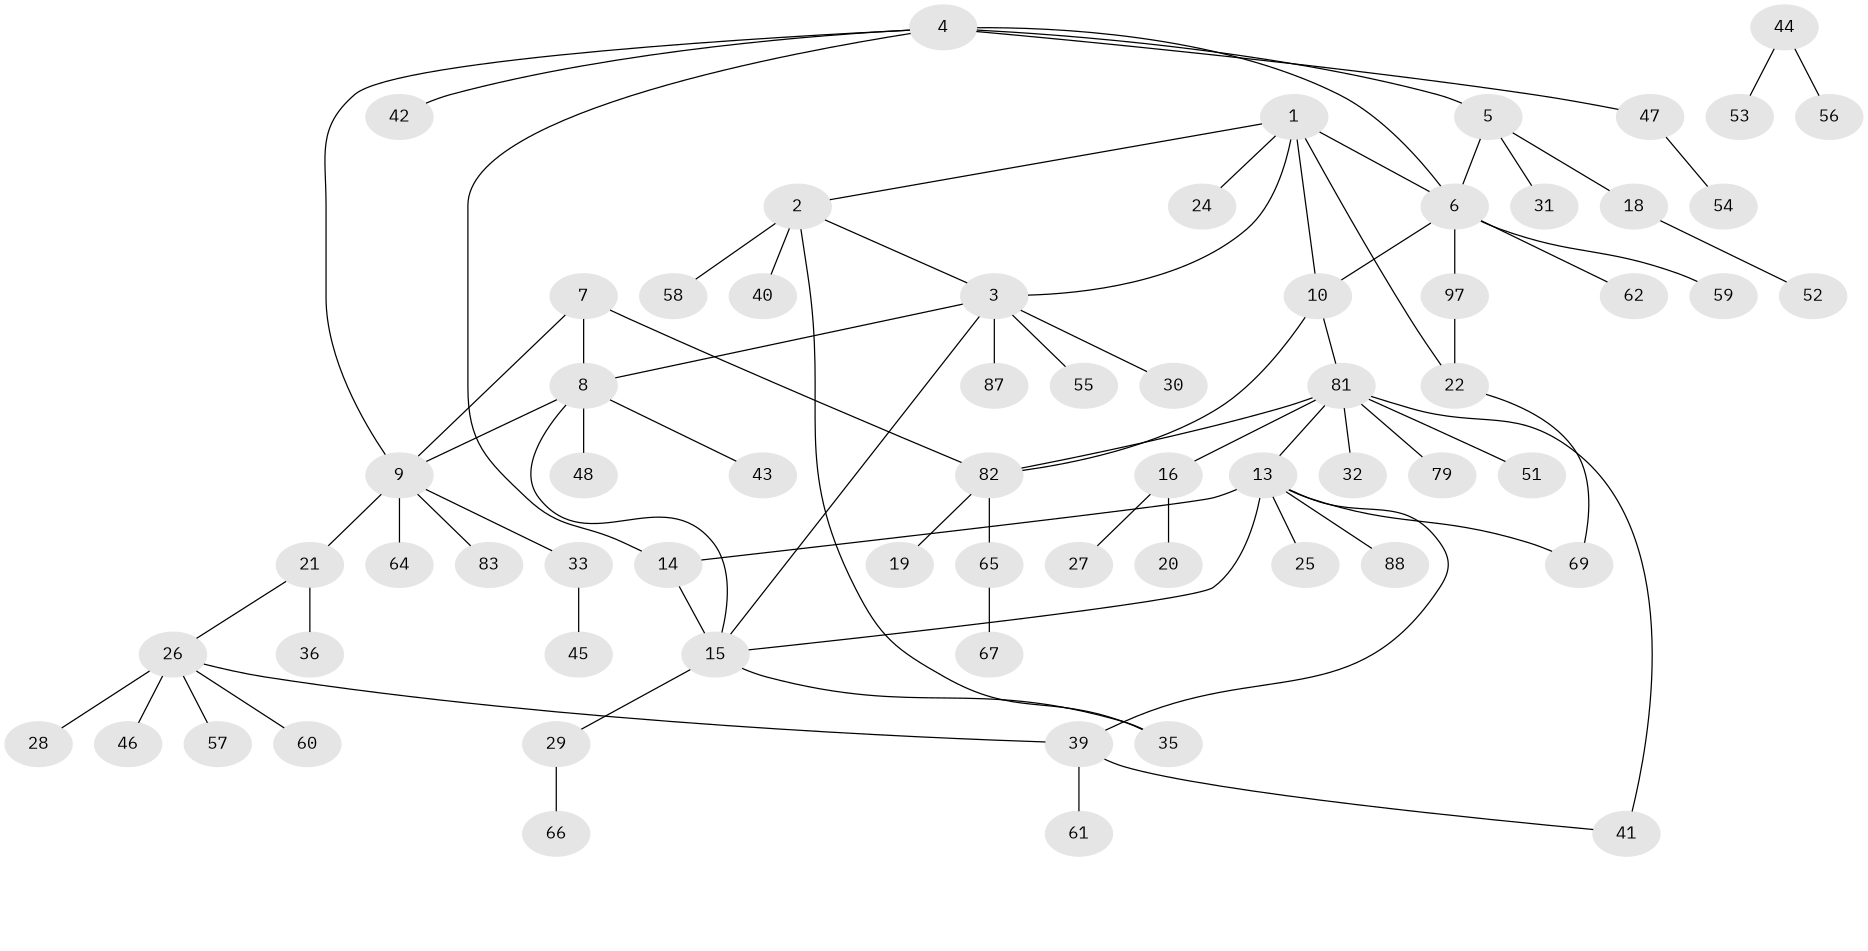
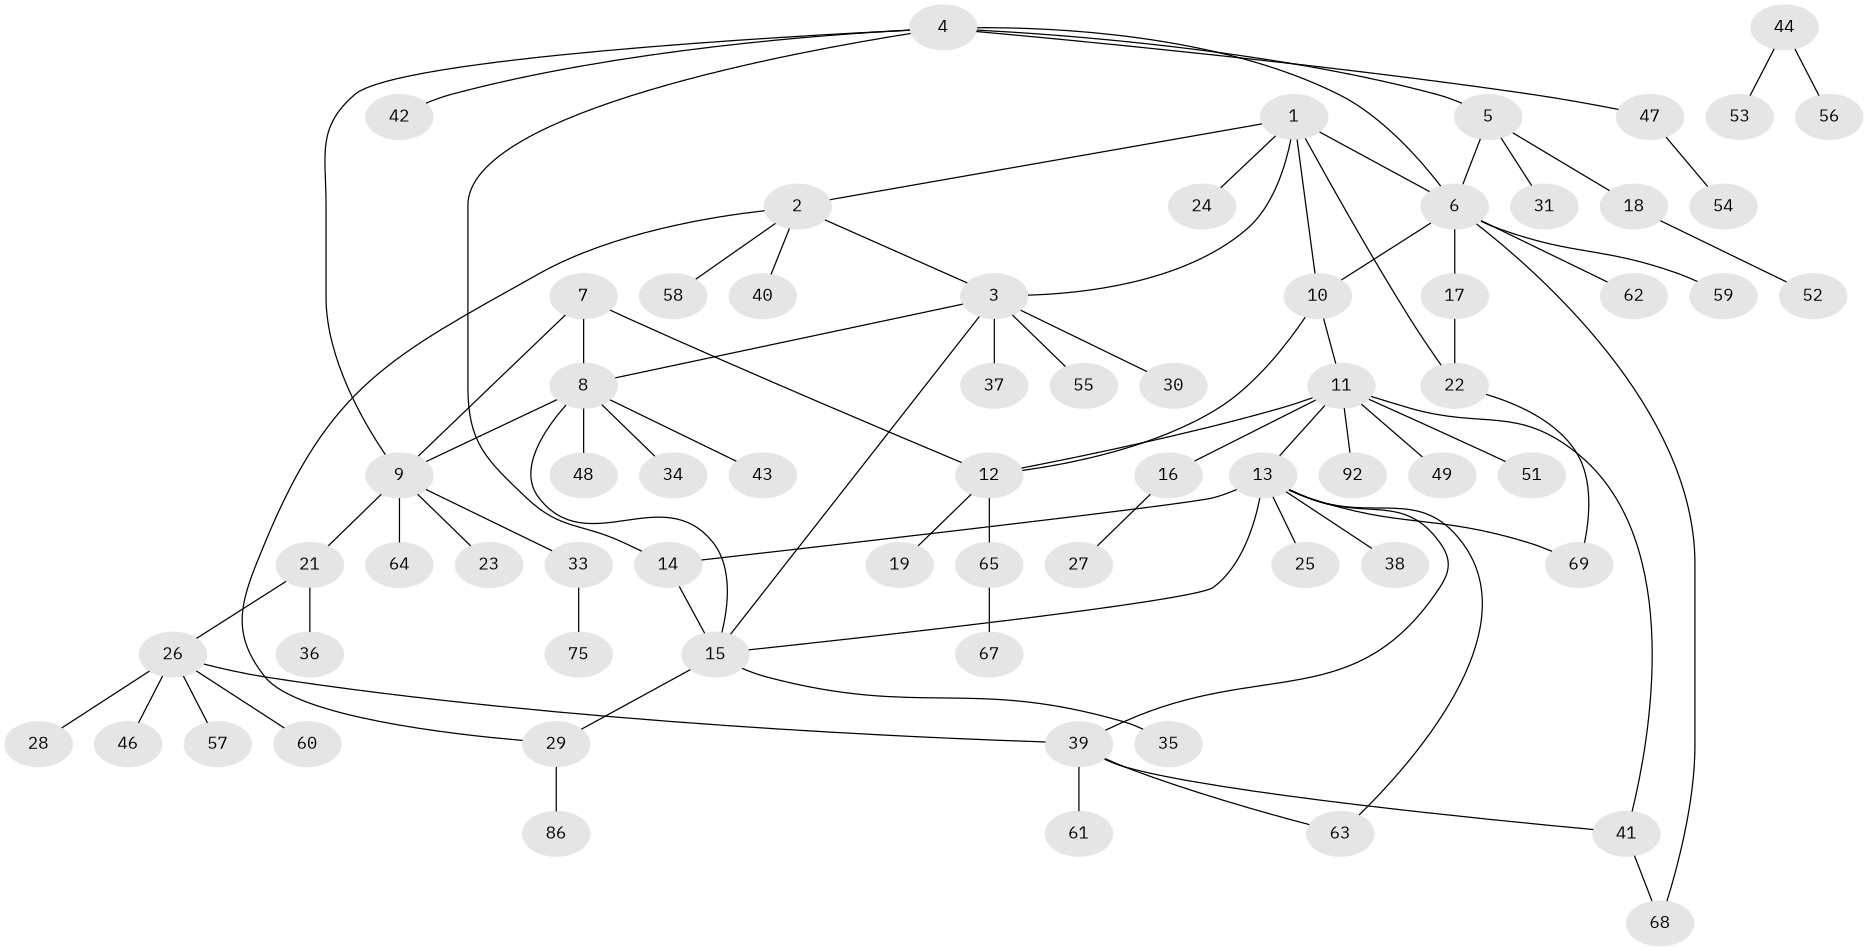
(1455, 296) -> (1455, 296)
(994, 386) -> (994, 386)
(1342, 386) -> (1342, 386)
none -> (673, 475)
(989, 475) -> (989, 475)
(1353, 475) -> (1353, 475)
(1442, 475) -> (1442, 475)
(489, 565) -> (489, 565)
(1169, 565) -> none
(1395, 565) -> (1395, 565)
(849, 574) -> (315, 446)
(579, 655) -> (579, 655)
(556, 834) -> (556, 834)
none -> (1340, 834)
none -> (1660, 923)
